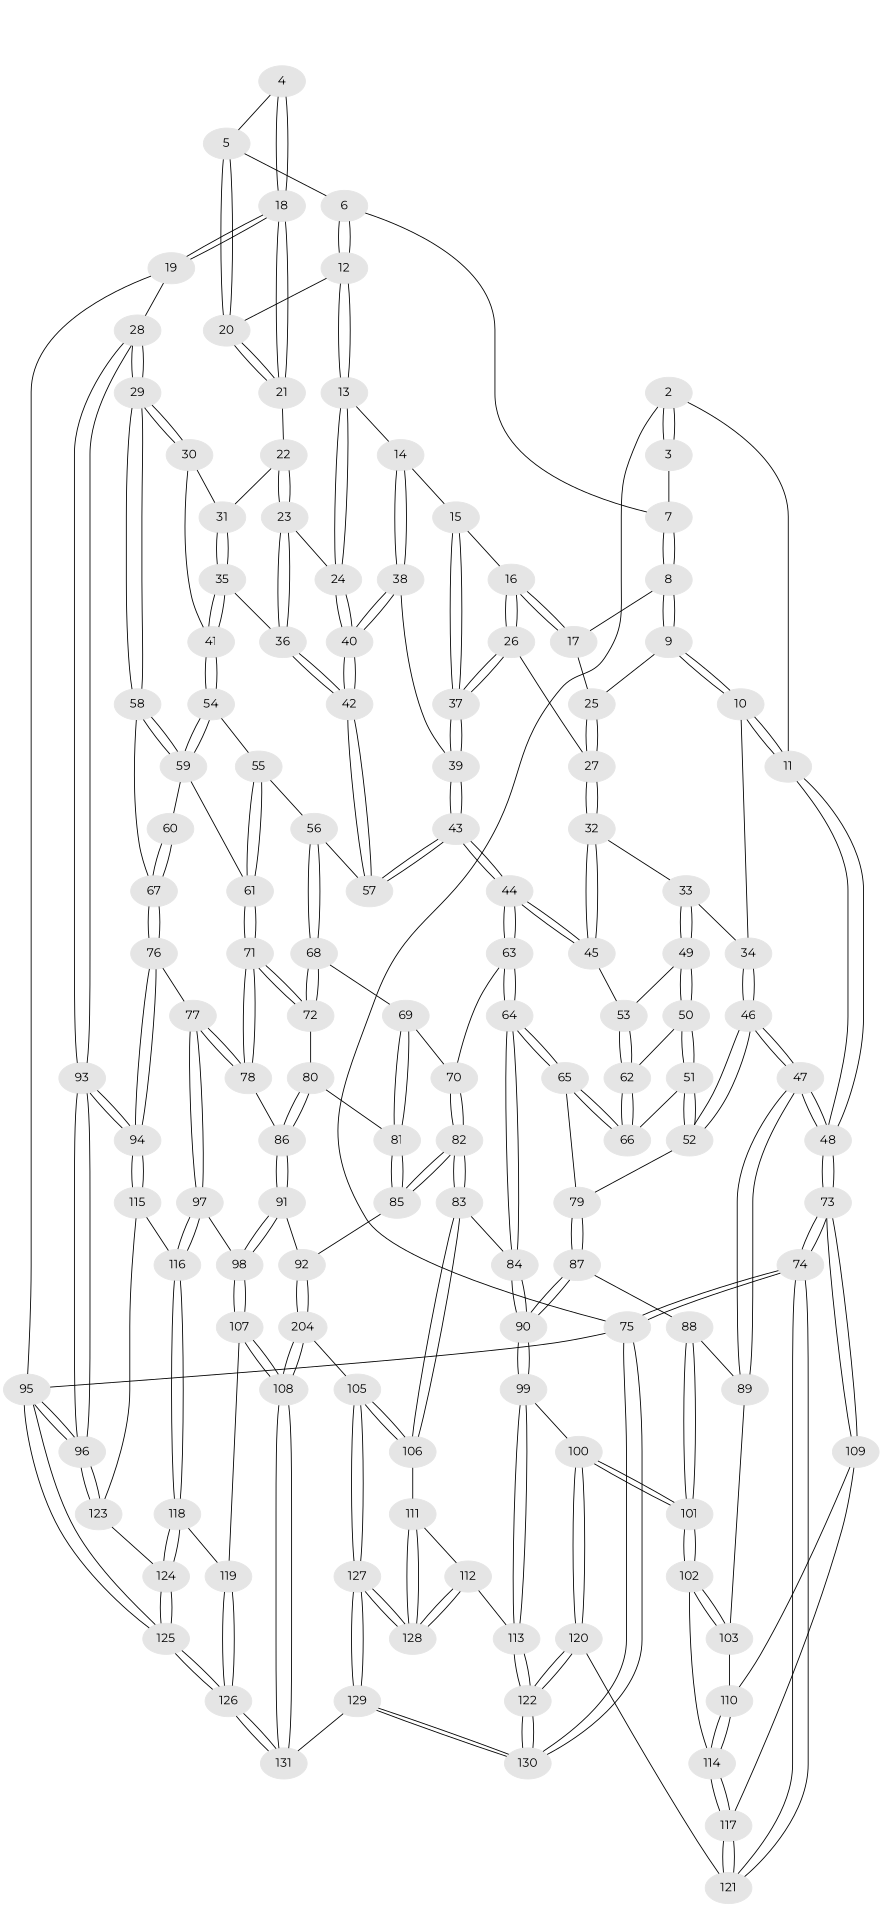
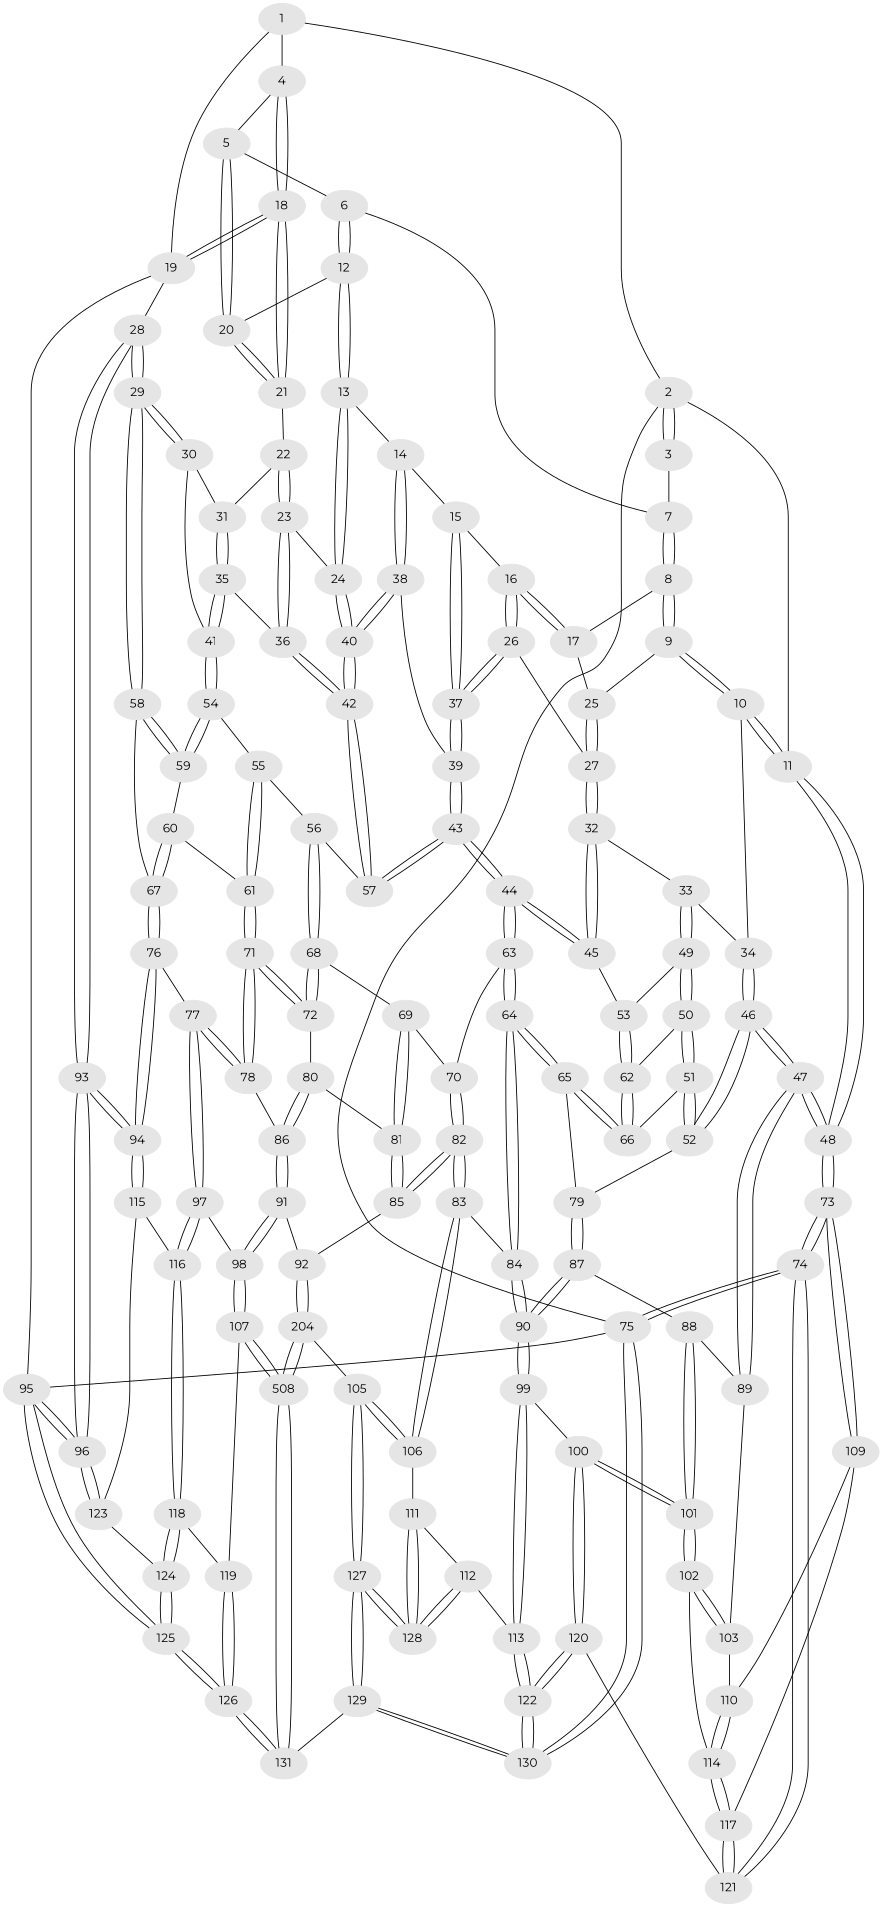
none -> (282, 19)
(217, 829) -> (210, 860)
(284, 1390) -> (284, 1390)
